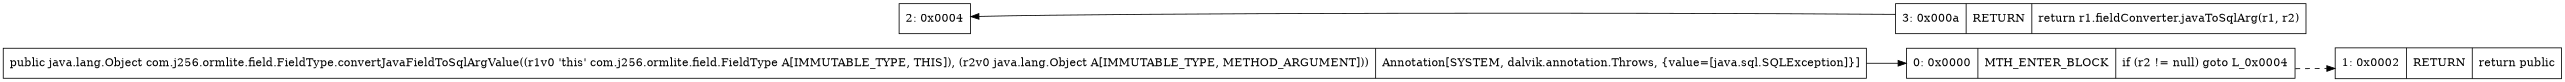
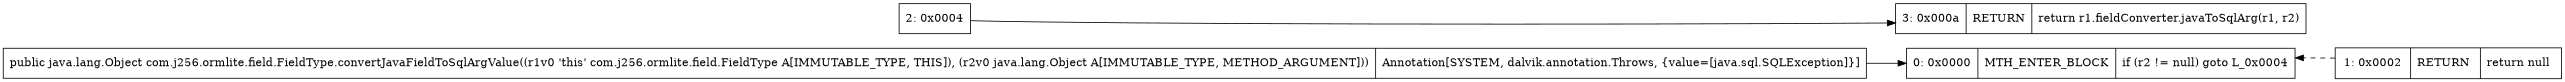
(1437, 13) -> (1429, 24)
(2517, 63) -> (2518, 63)
(2311, 69) -> (2319, 58)
